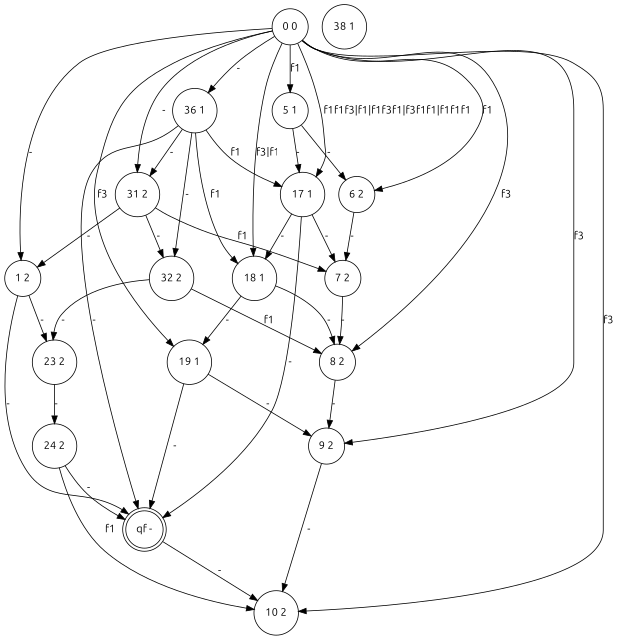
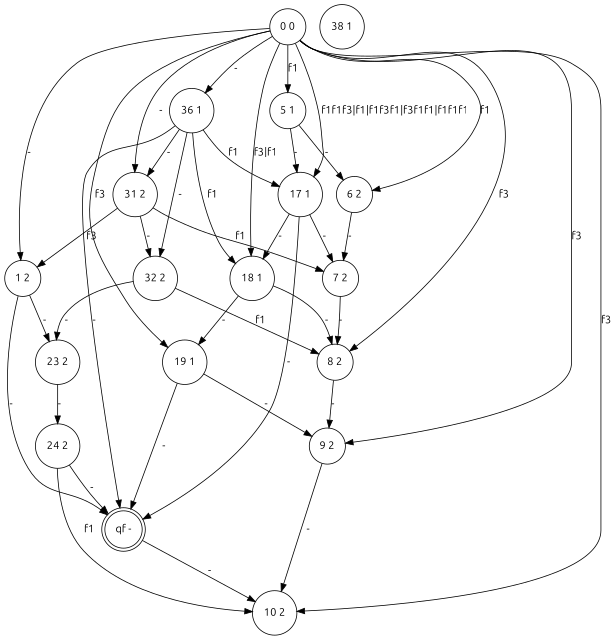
(89, 236) -> (92, 236)
